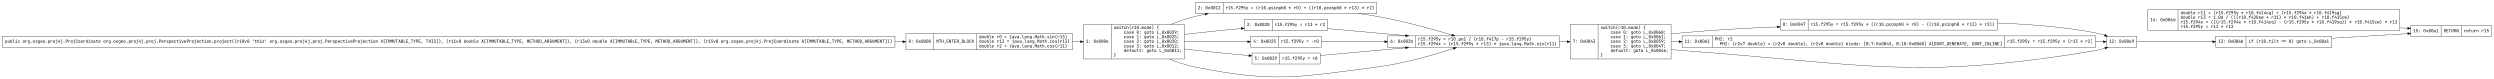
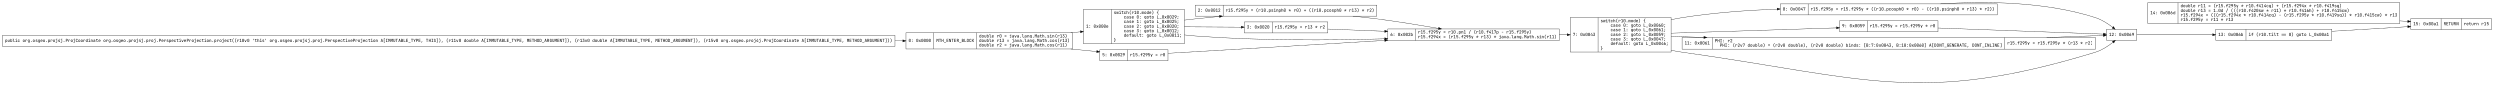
none -> (1889, 26)
(1286, 42) -> none
(1217, 53) -> (1084, 50)
